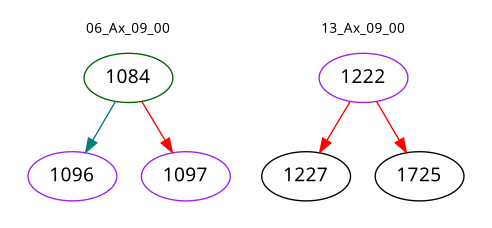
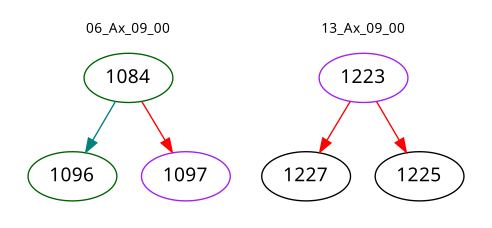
(364, 78) -> (364, 78)
(72, 176) -> (72, 176)
(420, 176) -> (420, 176)
